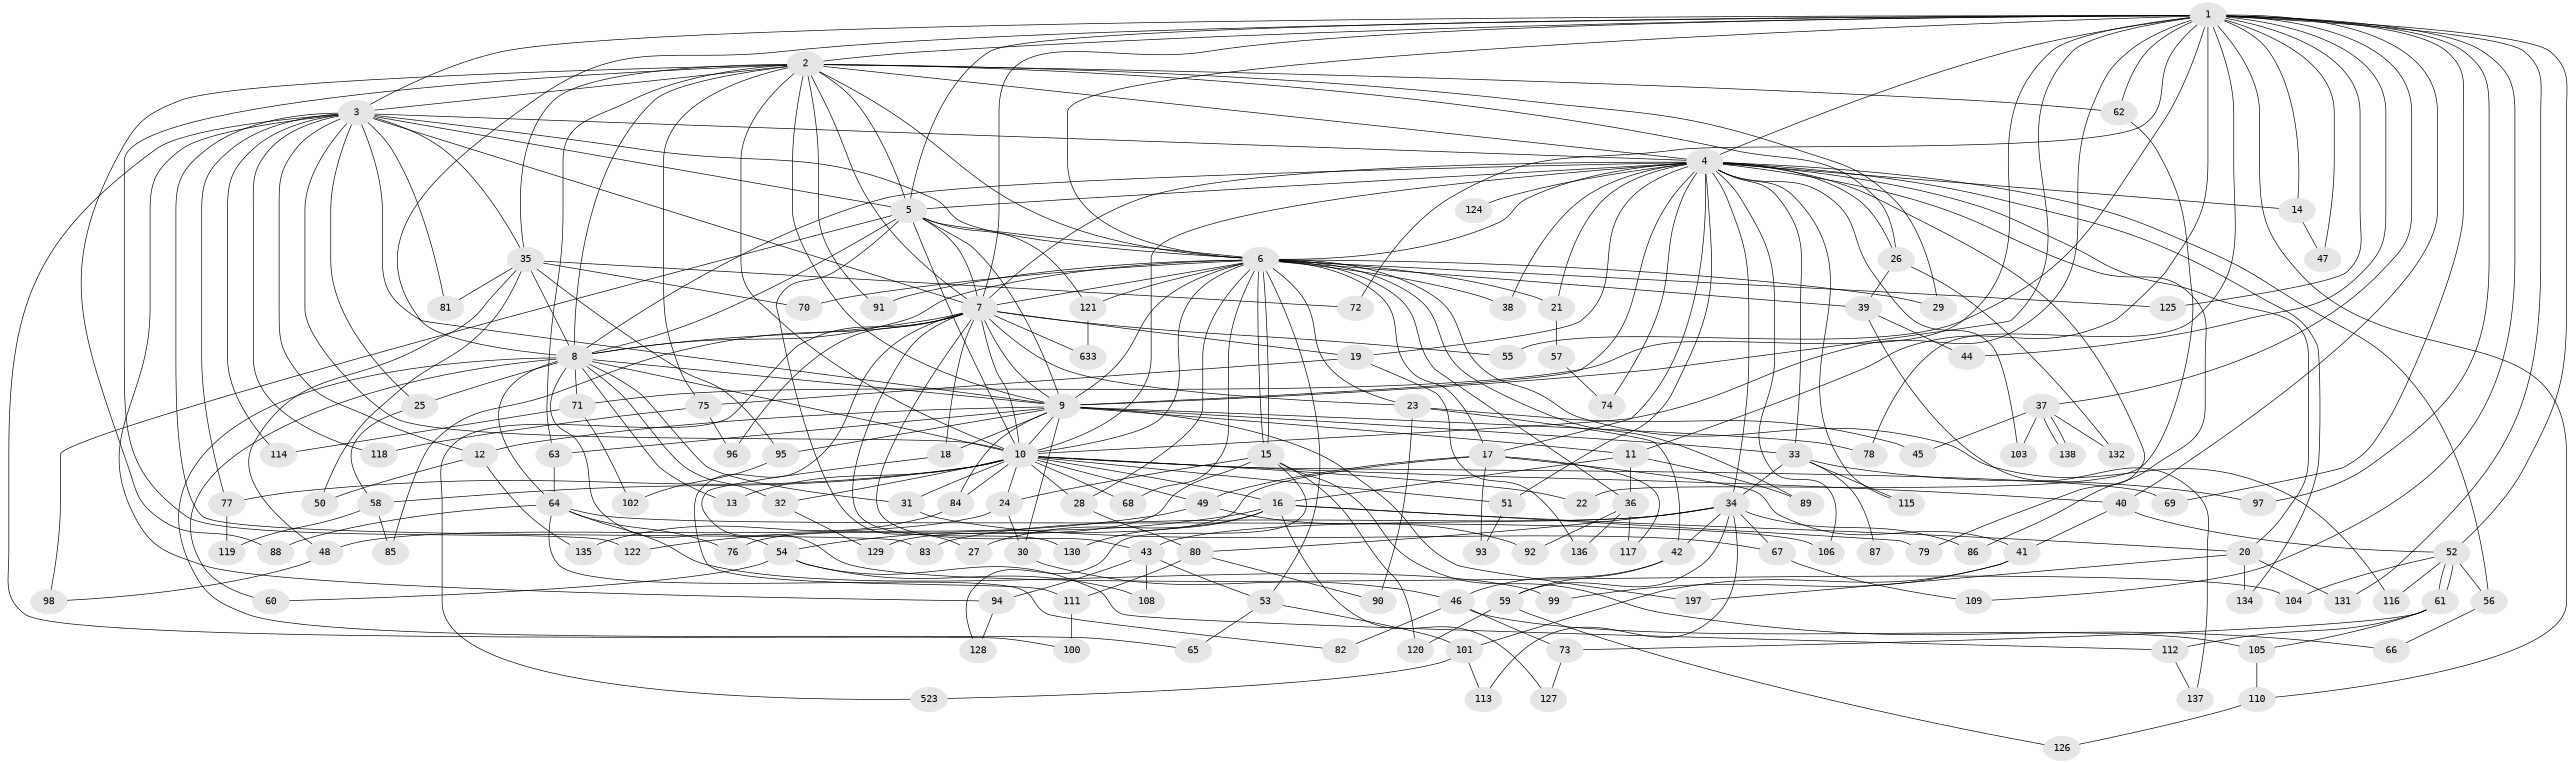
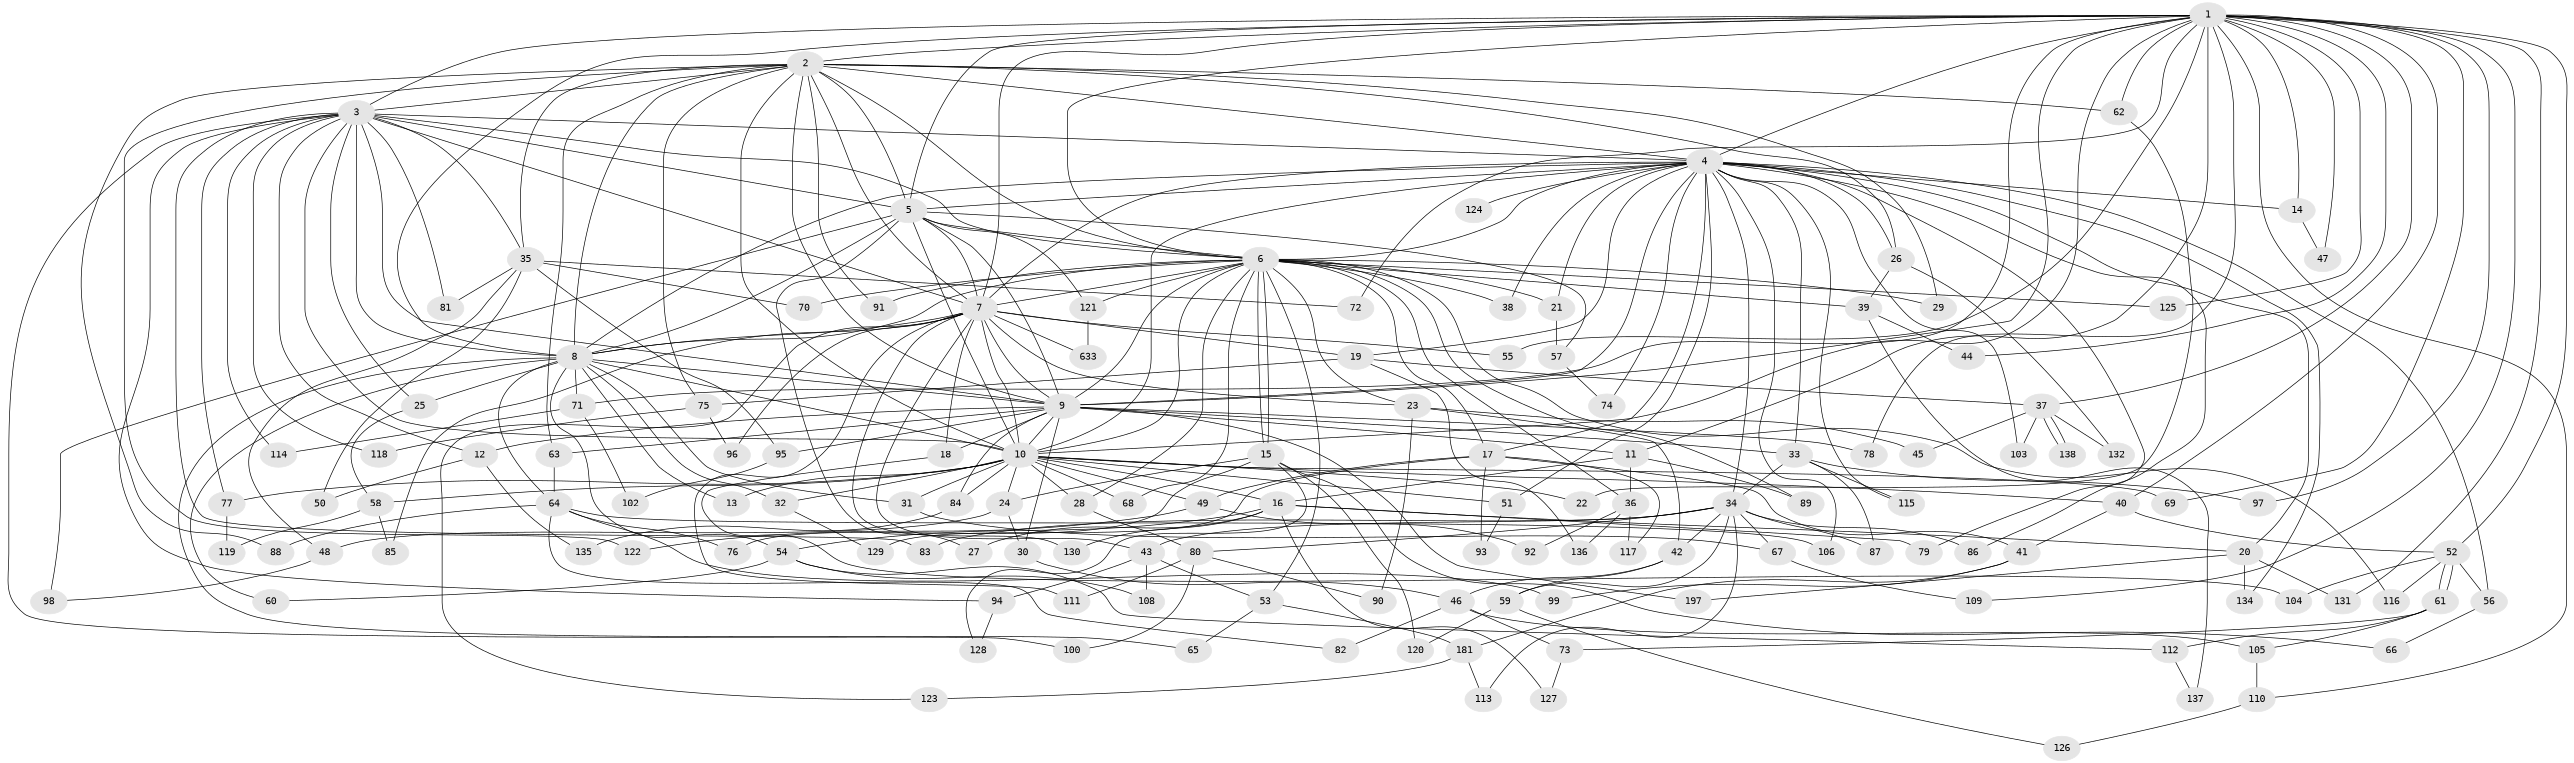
none -> (1286, 238)
(546, 301) -> (369, 316)
none -> (1698, 385)
none -> (1804, 528)
(1072, 626) -> (1157, 625)
(1464, 651) -> (1464, 651)
(929, 700) -> (929, 700)
